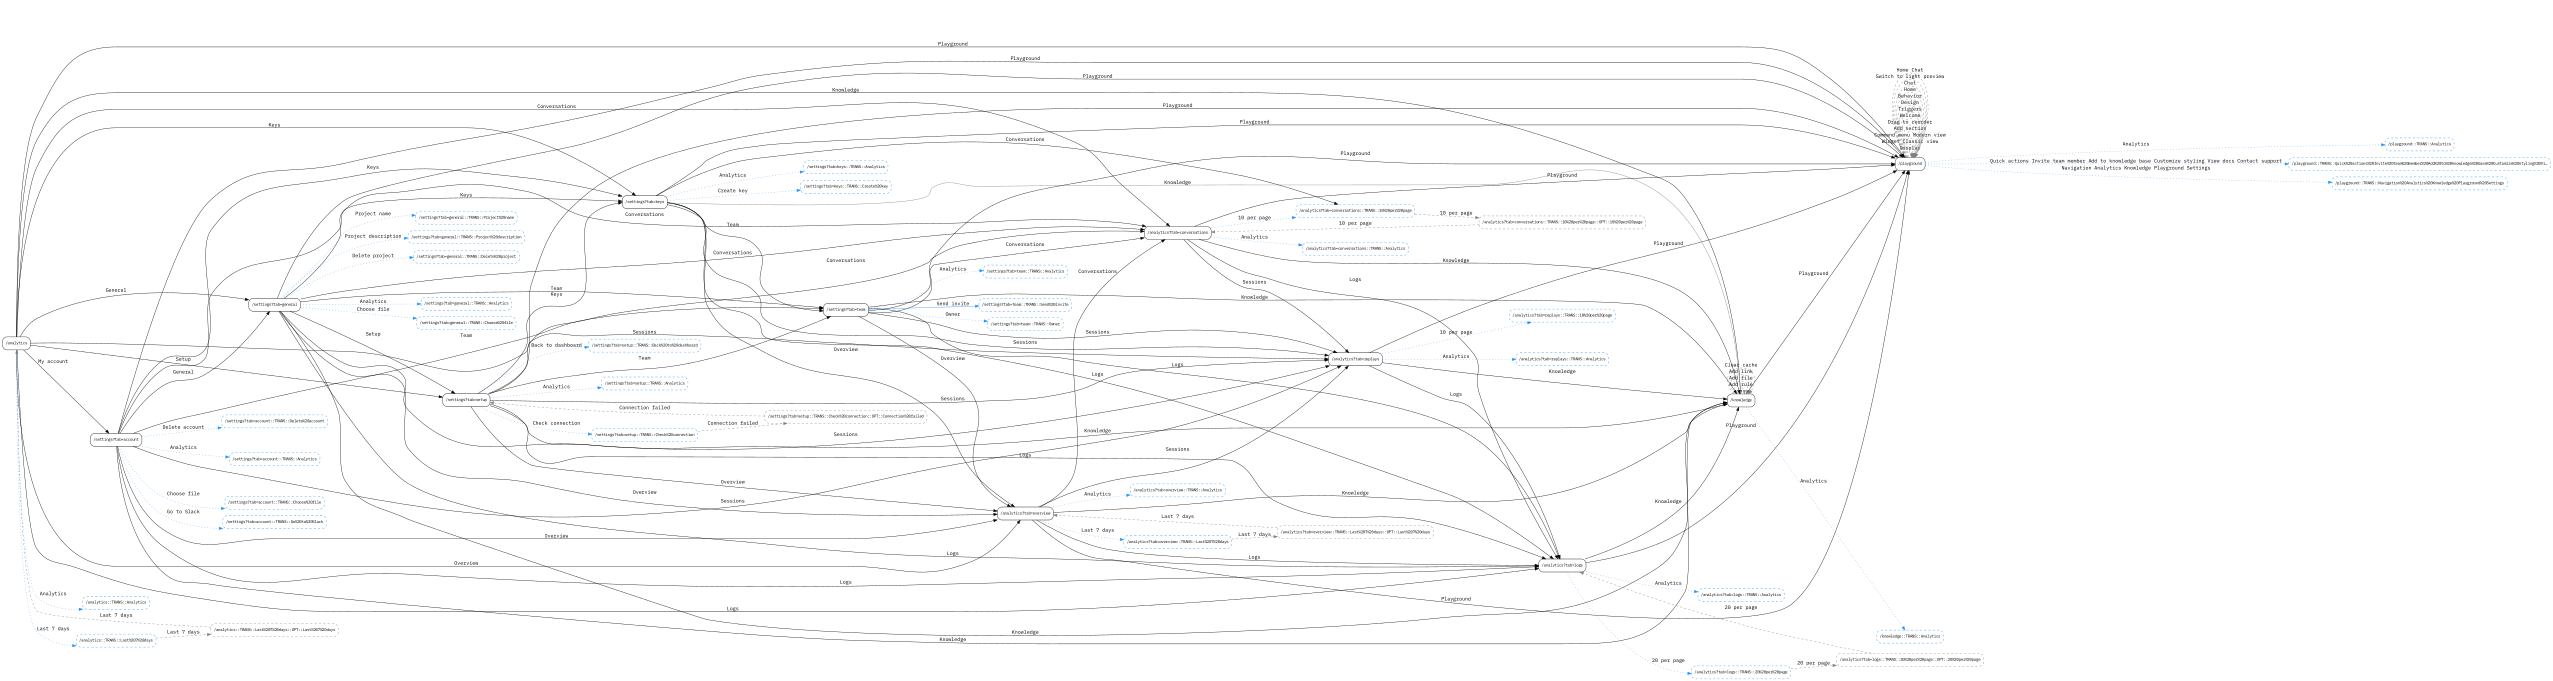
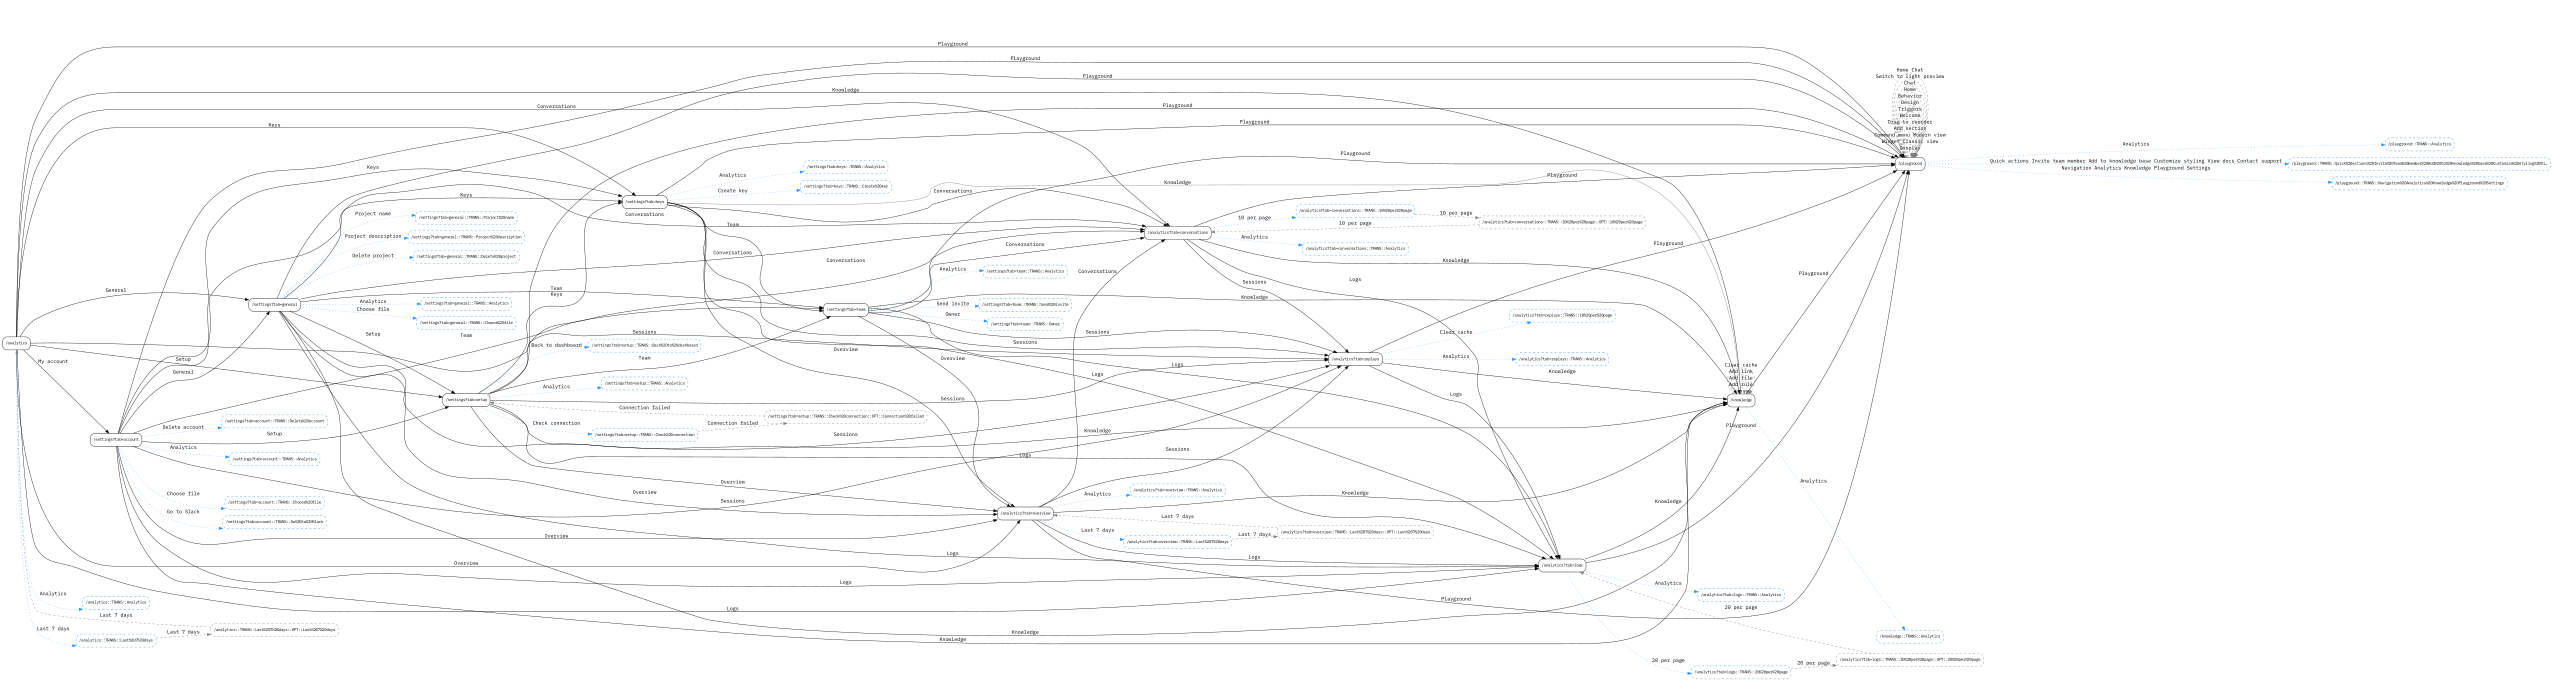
(995, 142) -> (919, 210)
(922, 308) -> (922, 308)
(1456, 332) -> (1456, 332)
none -> (296, 441)
